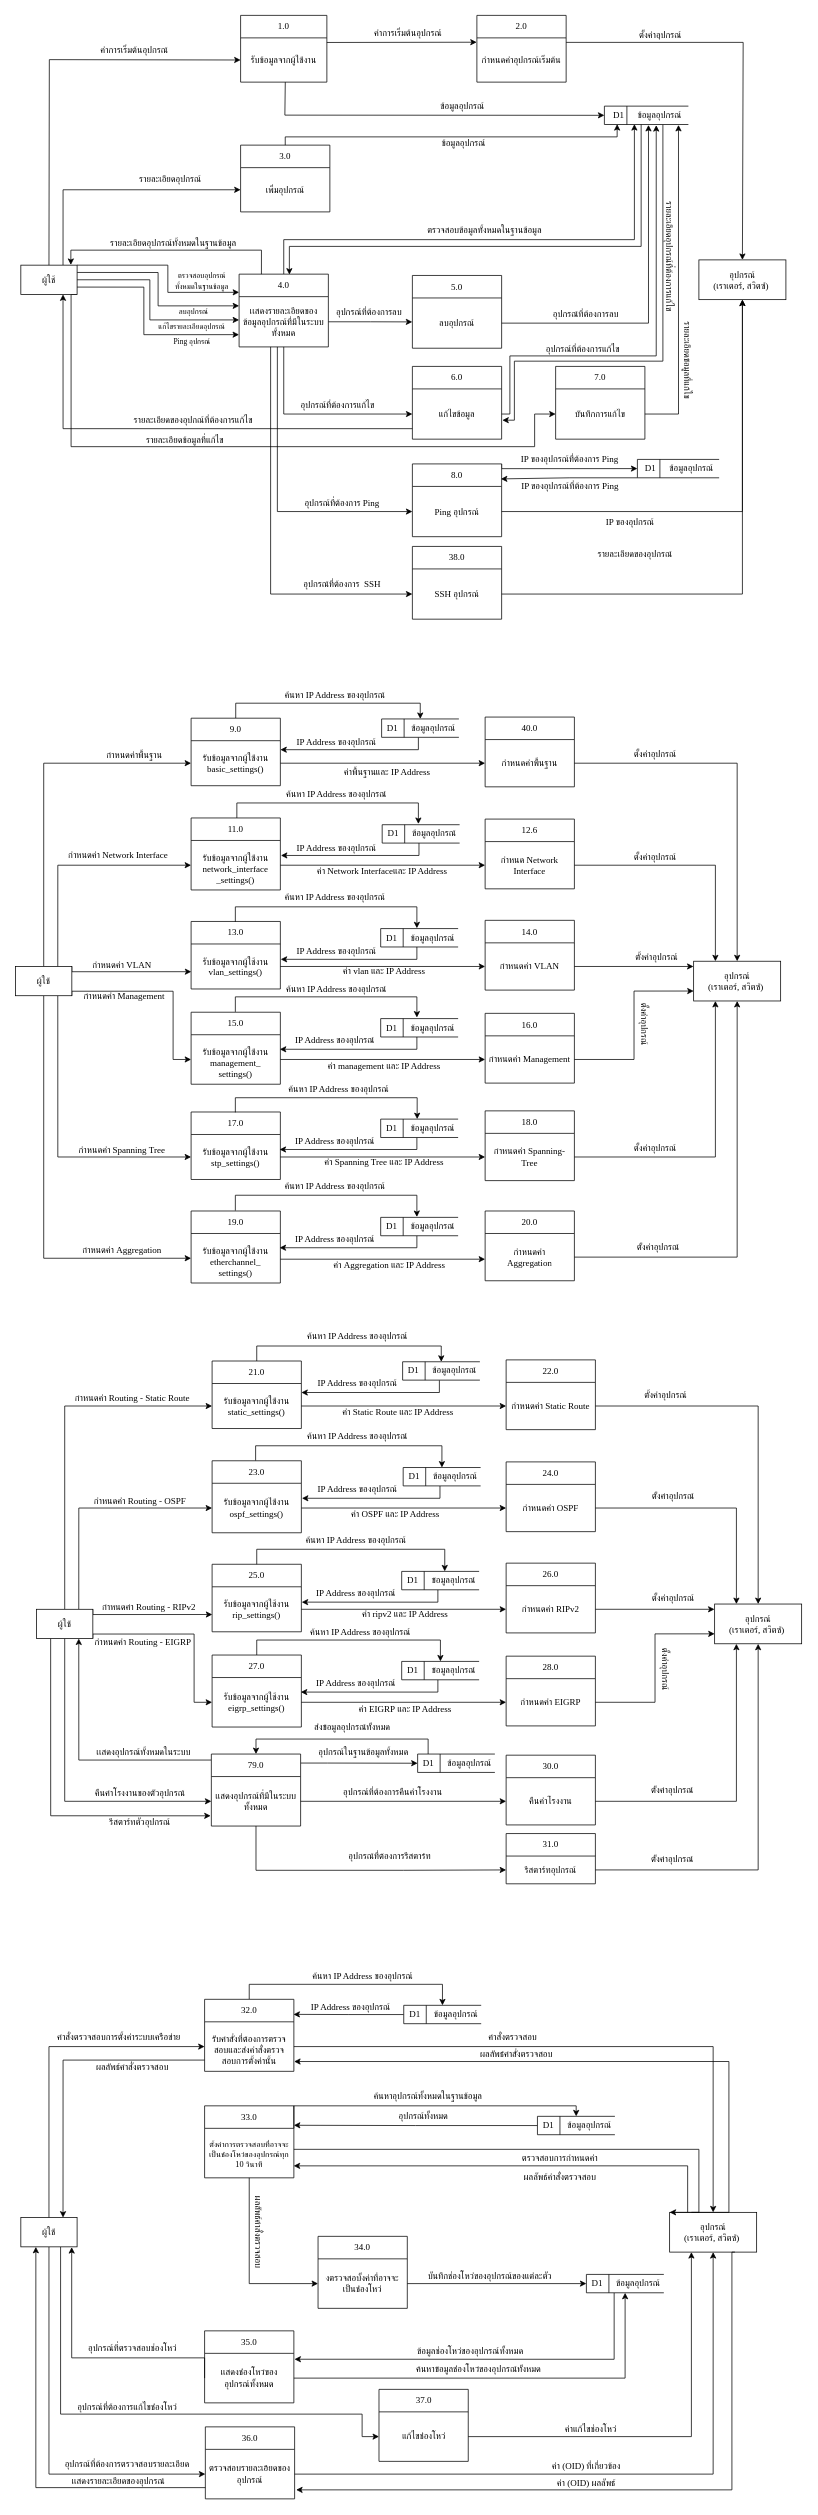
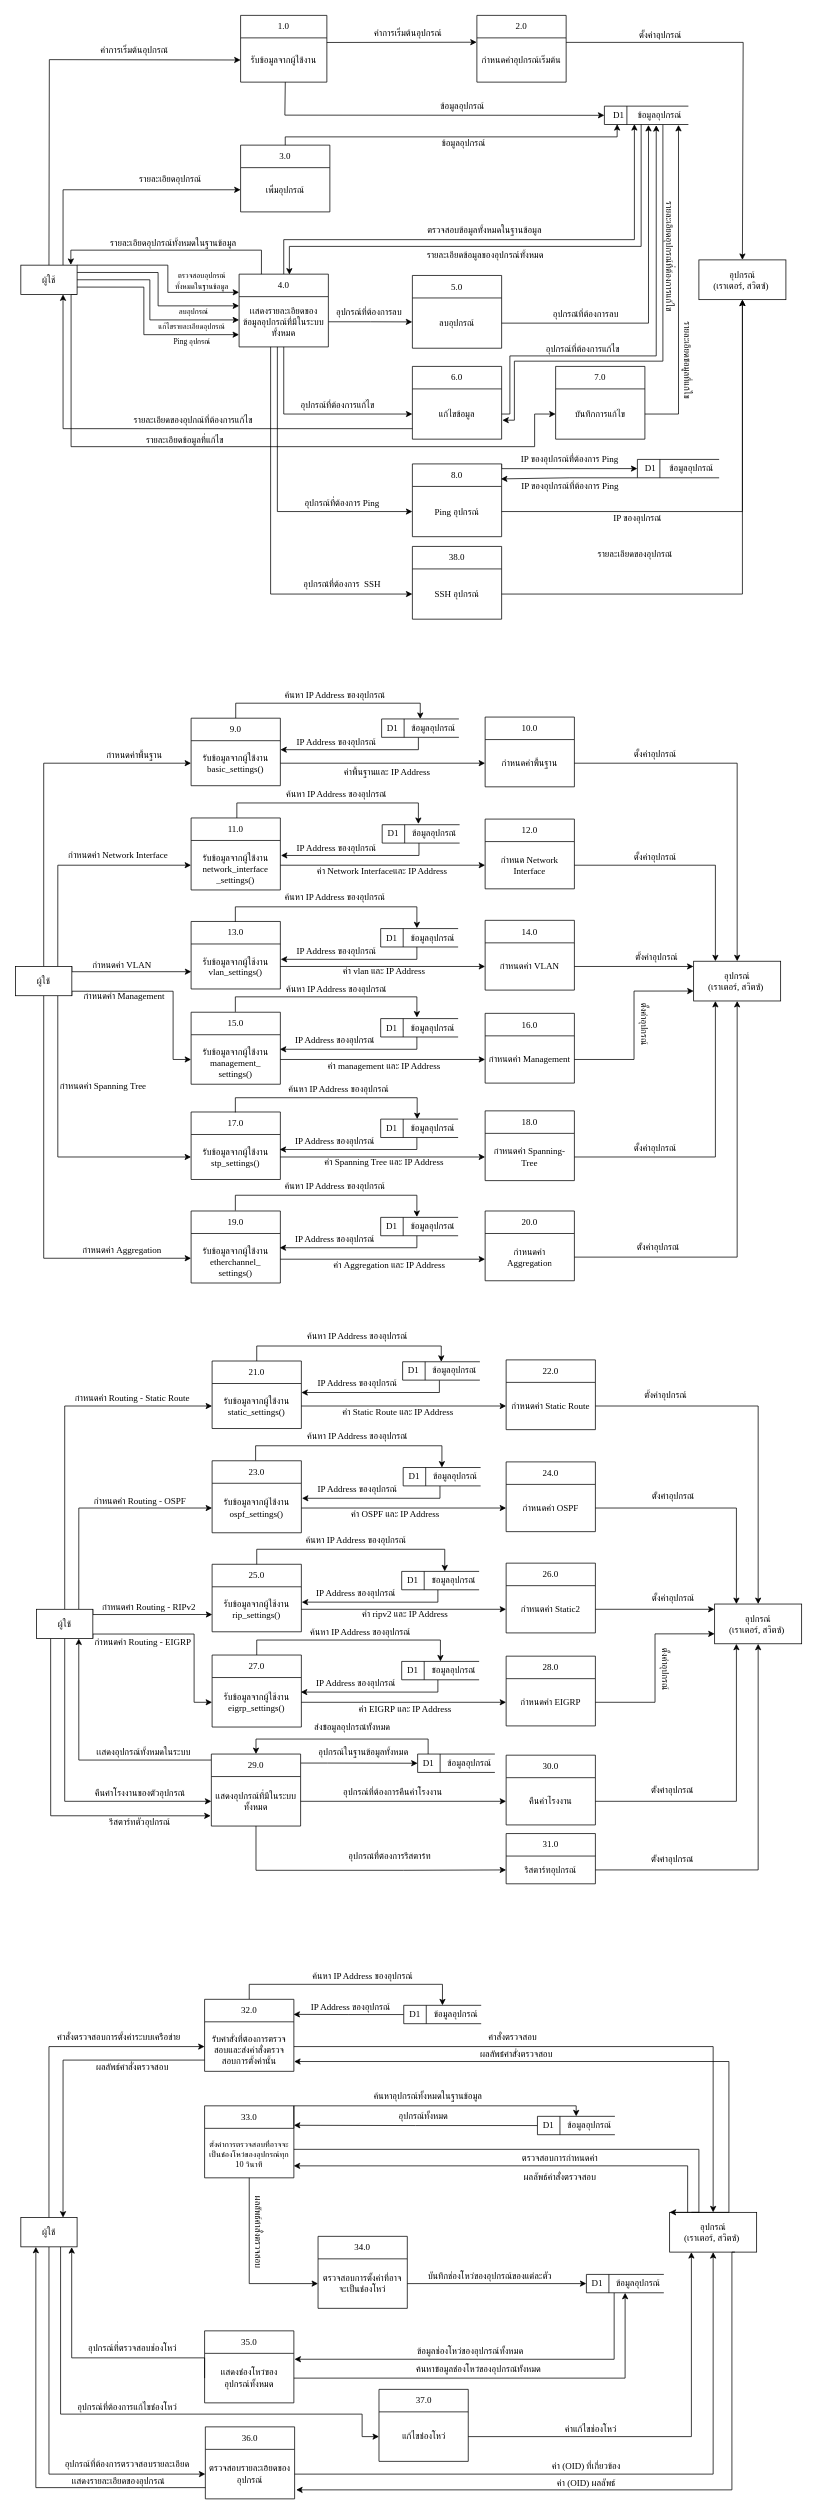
none -> (485, 257)
(630, 523) -> (638, 519)
(530, 729) -> (530, 729)
(530, 831) -> (530, 831)
(122, 1152) -> (103, 1088)
(551, 1609) -> (551, 1609)
(256, 1765) -> (256, 1765)
(362, 2283) -> (362, 2283)
